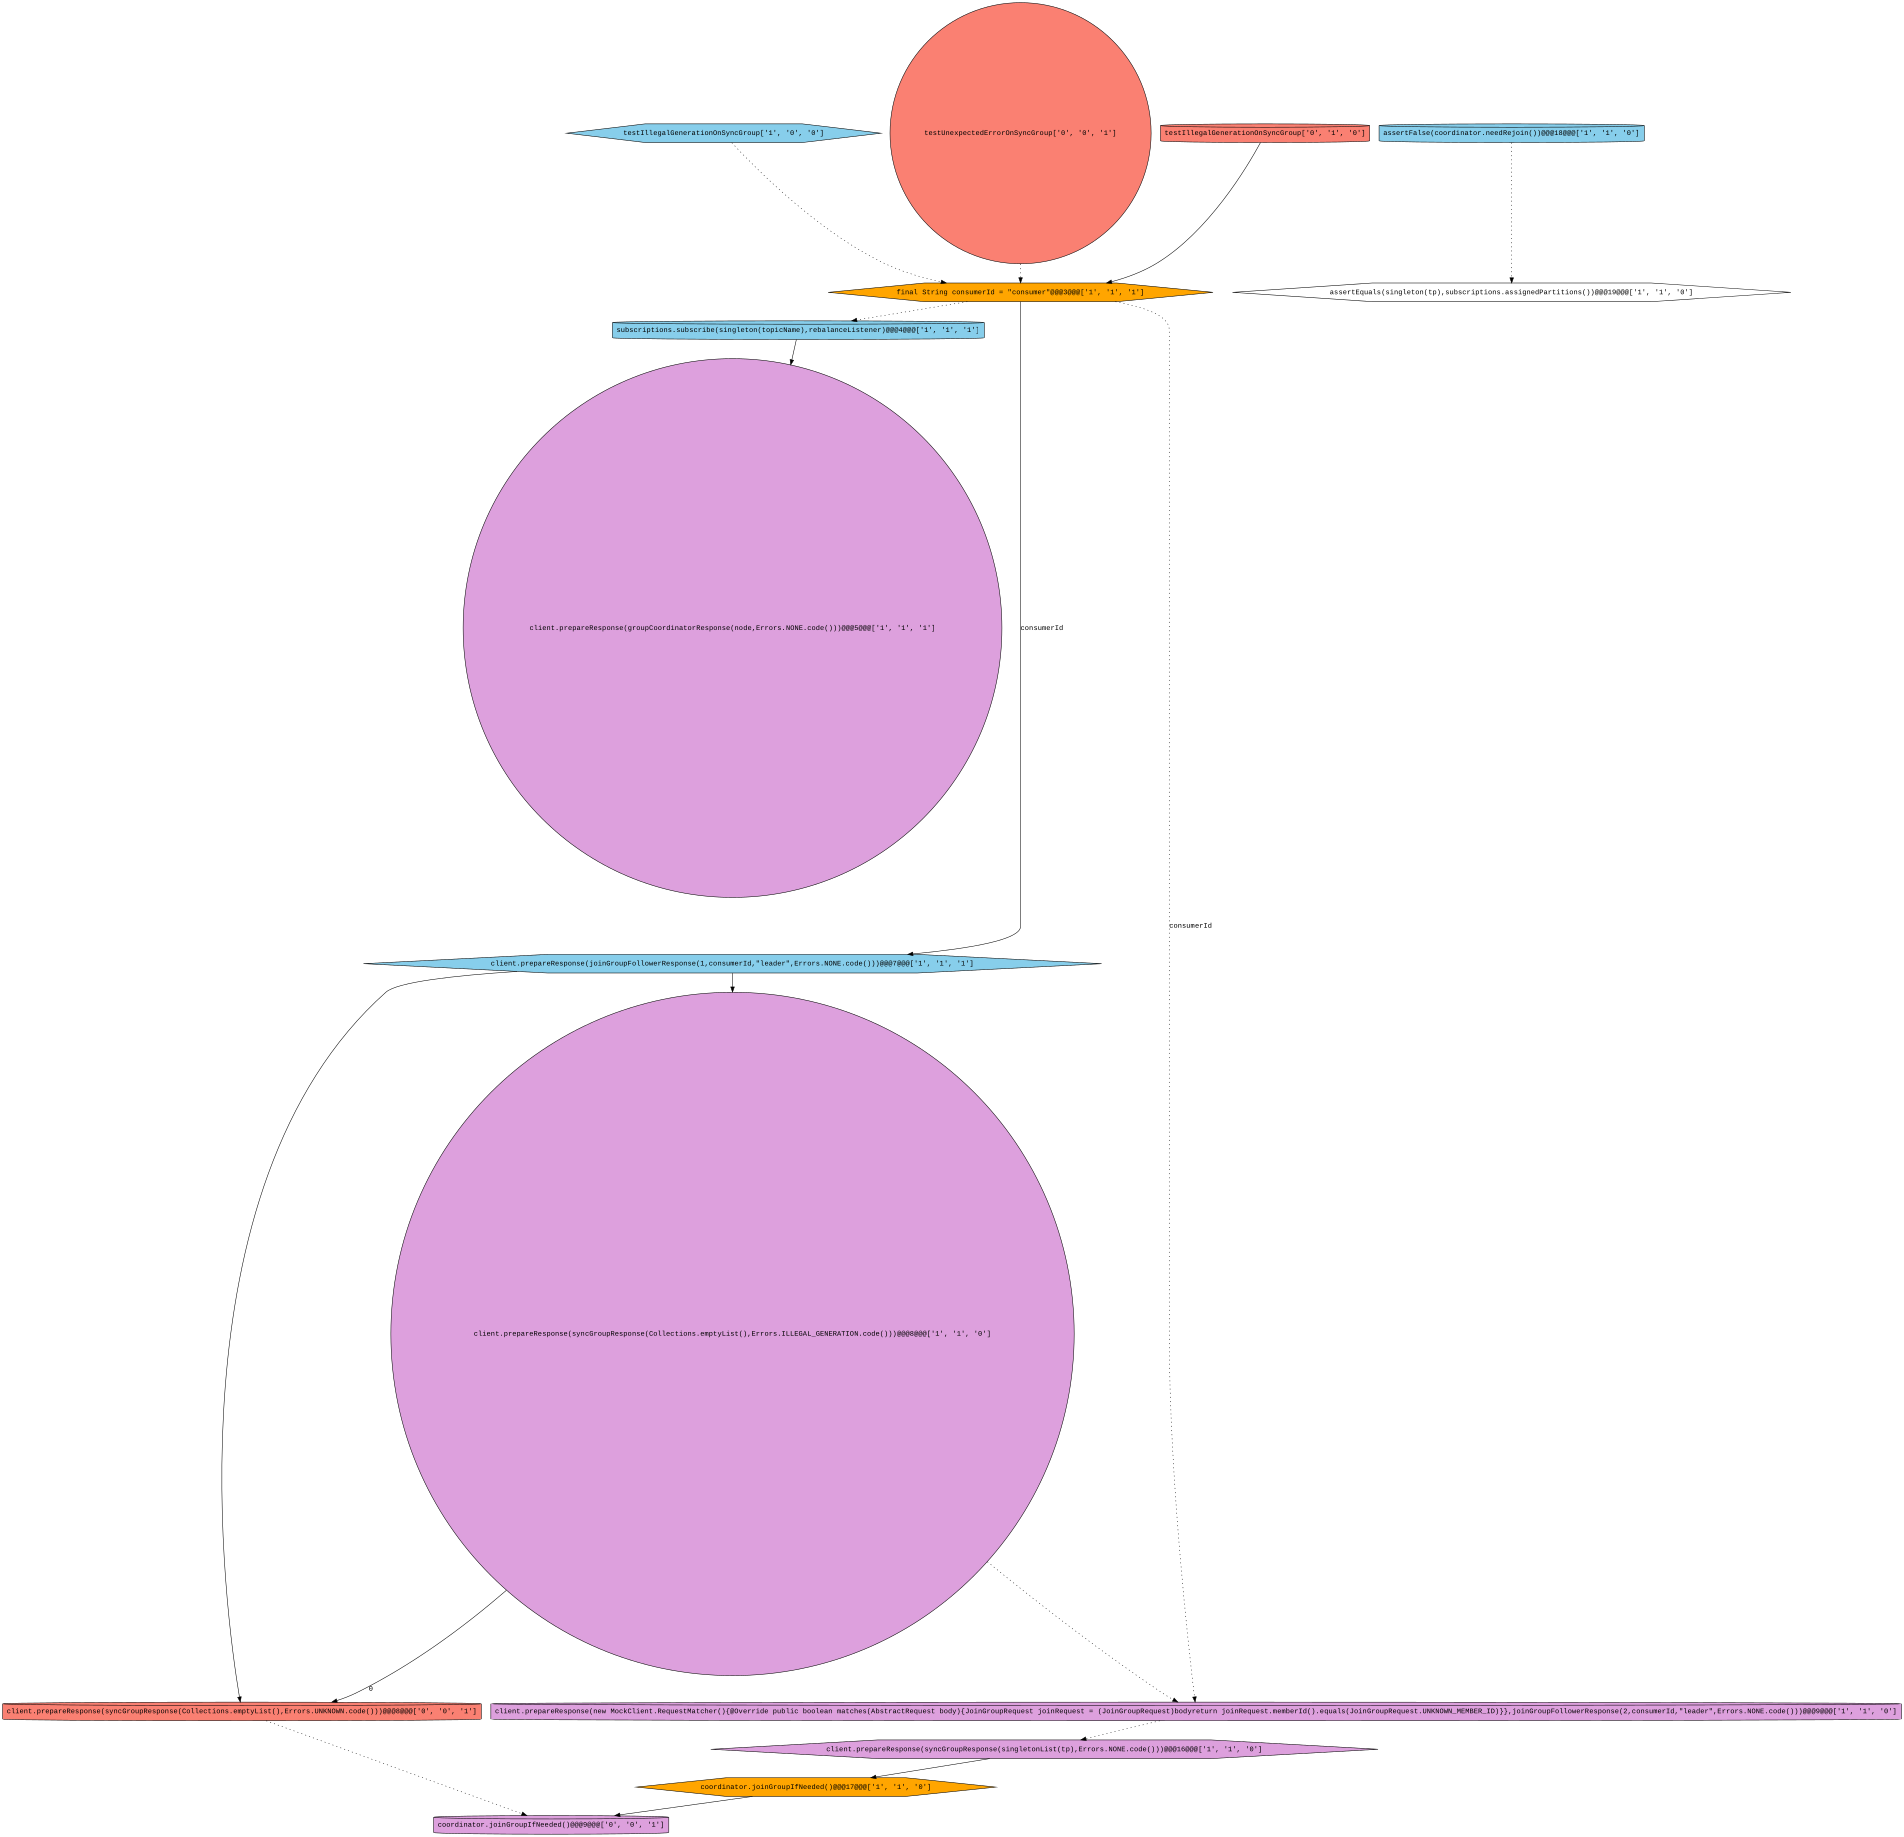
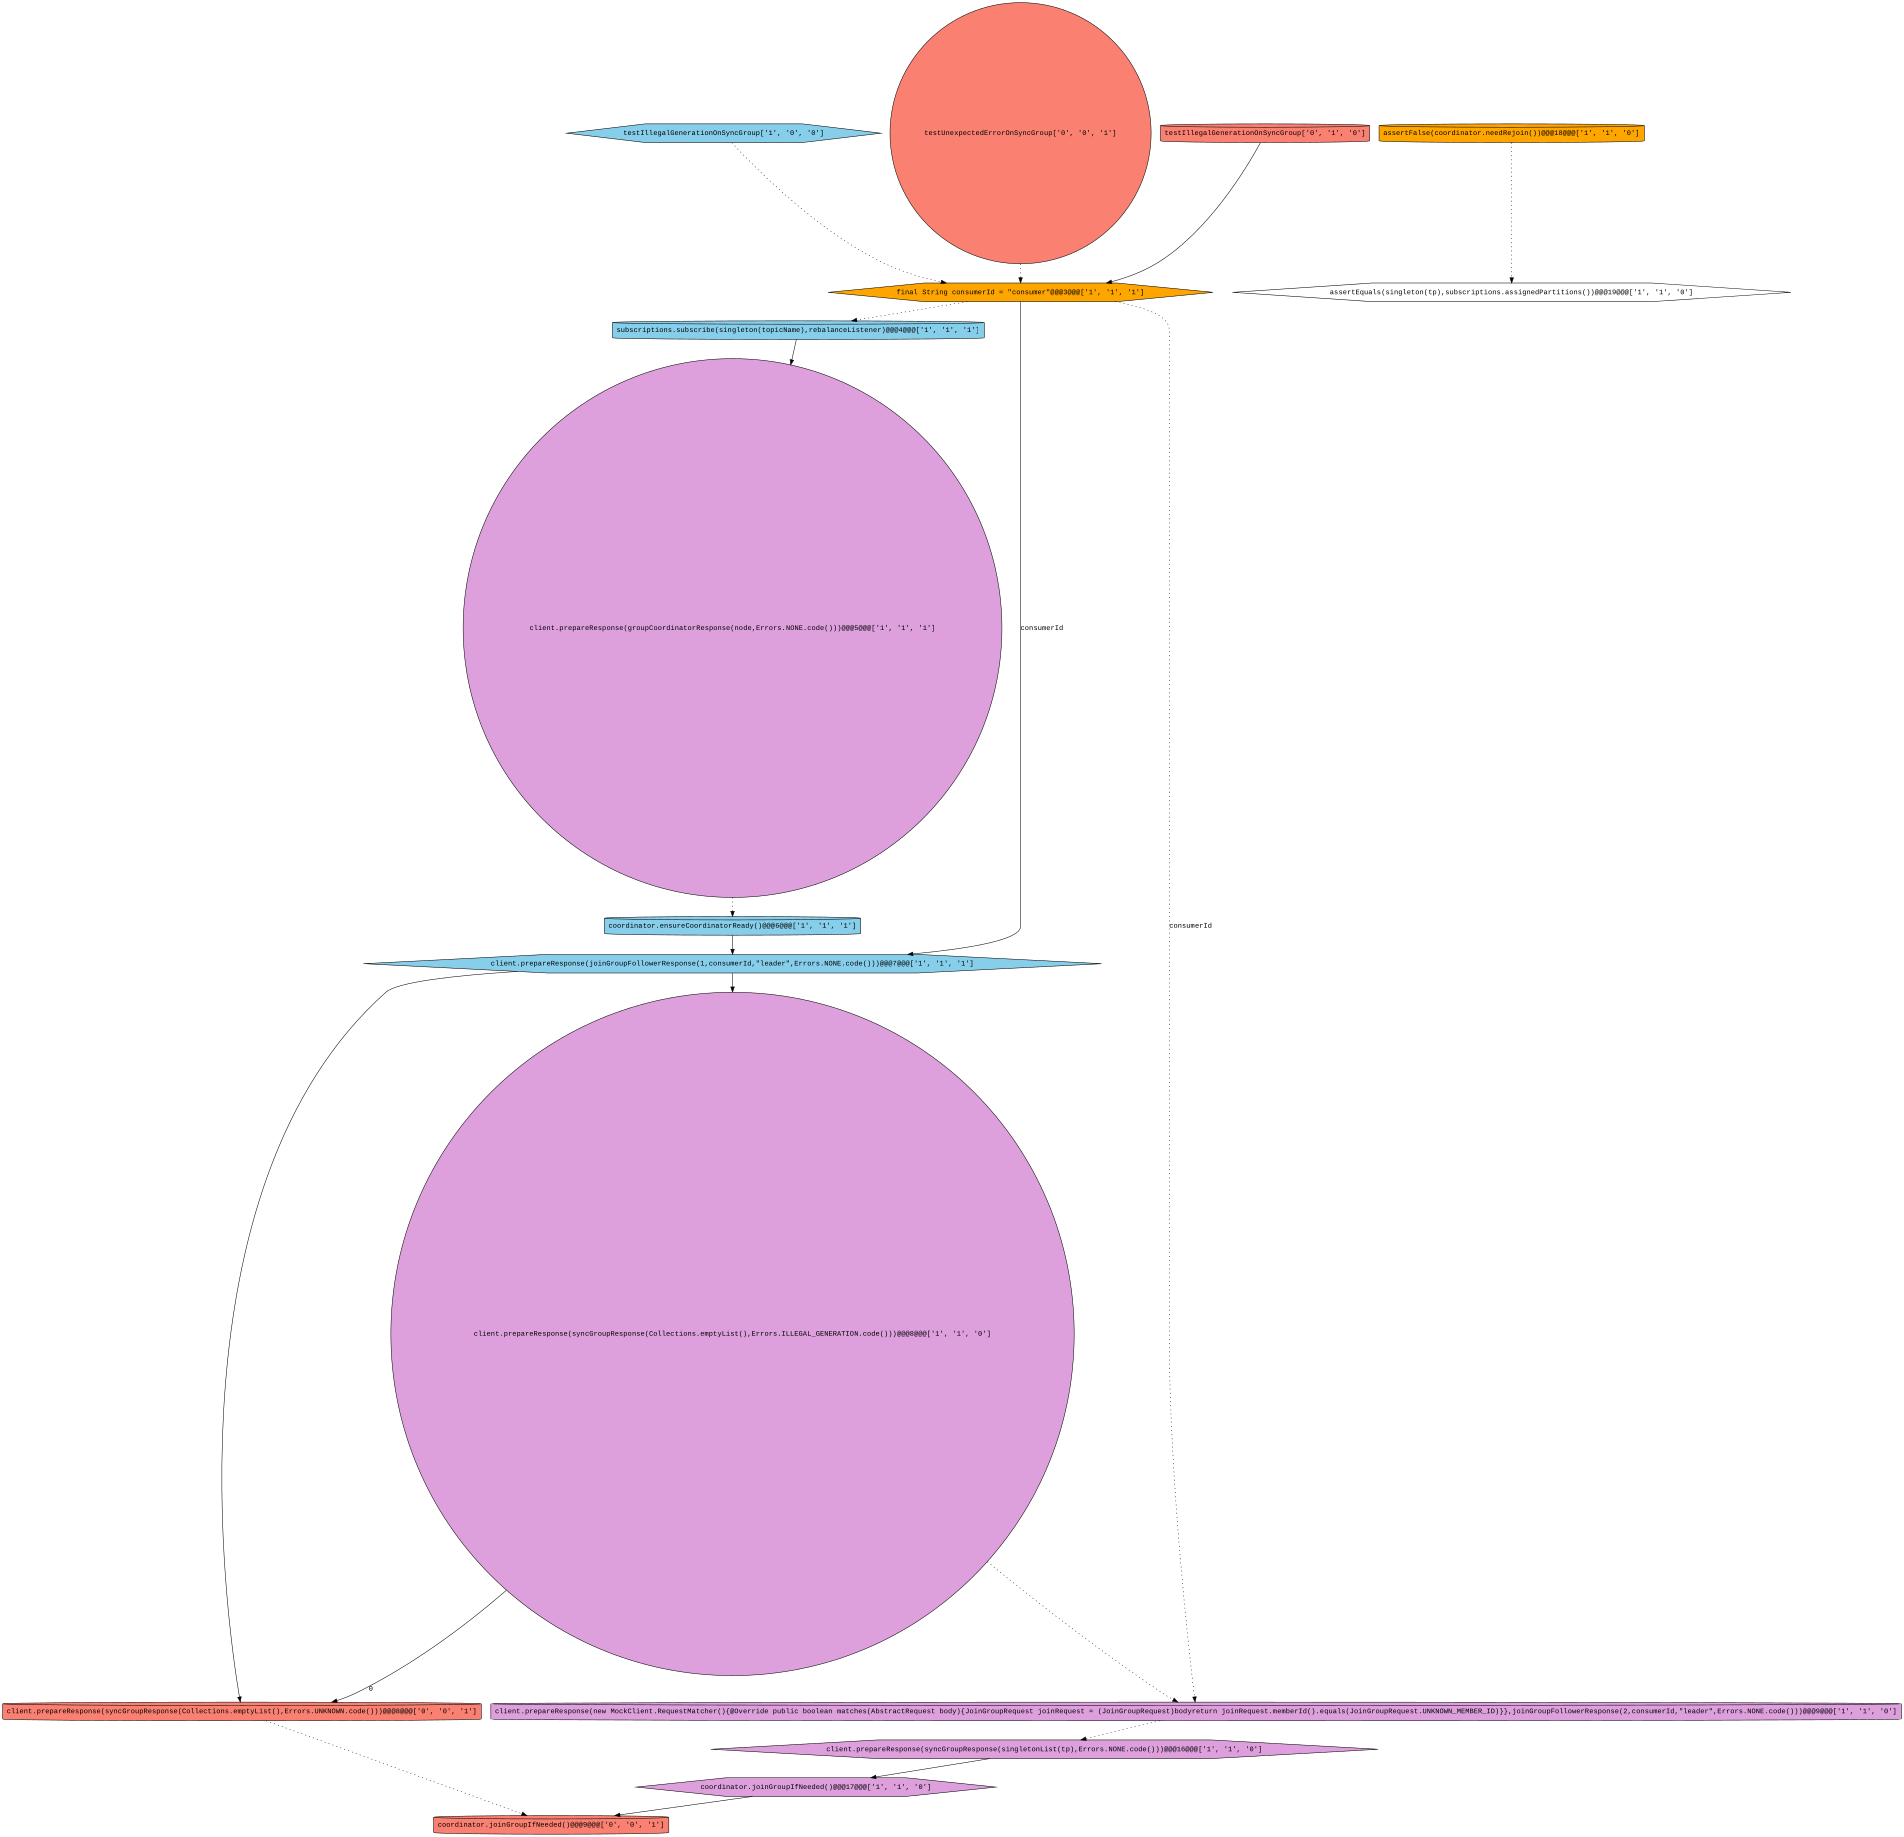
(1512, 133) -> (1512, 133)
none -> (733, 926)
(816, 1787) -> (816, 1787)
(551, 1825) -> (551, 1825)
